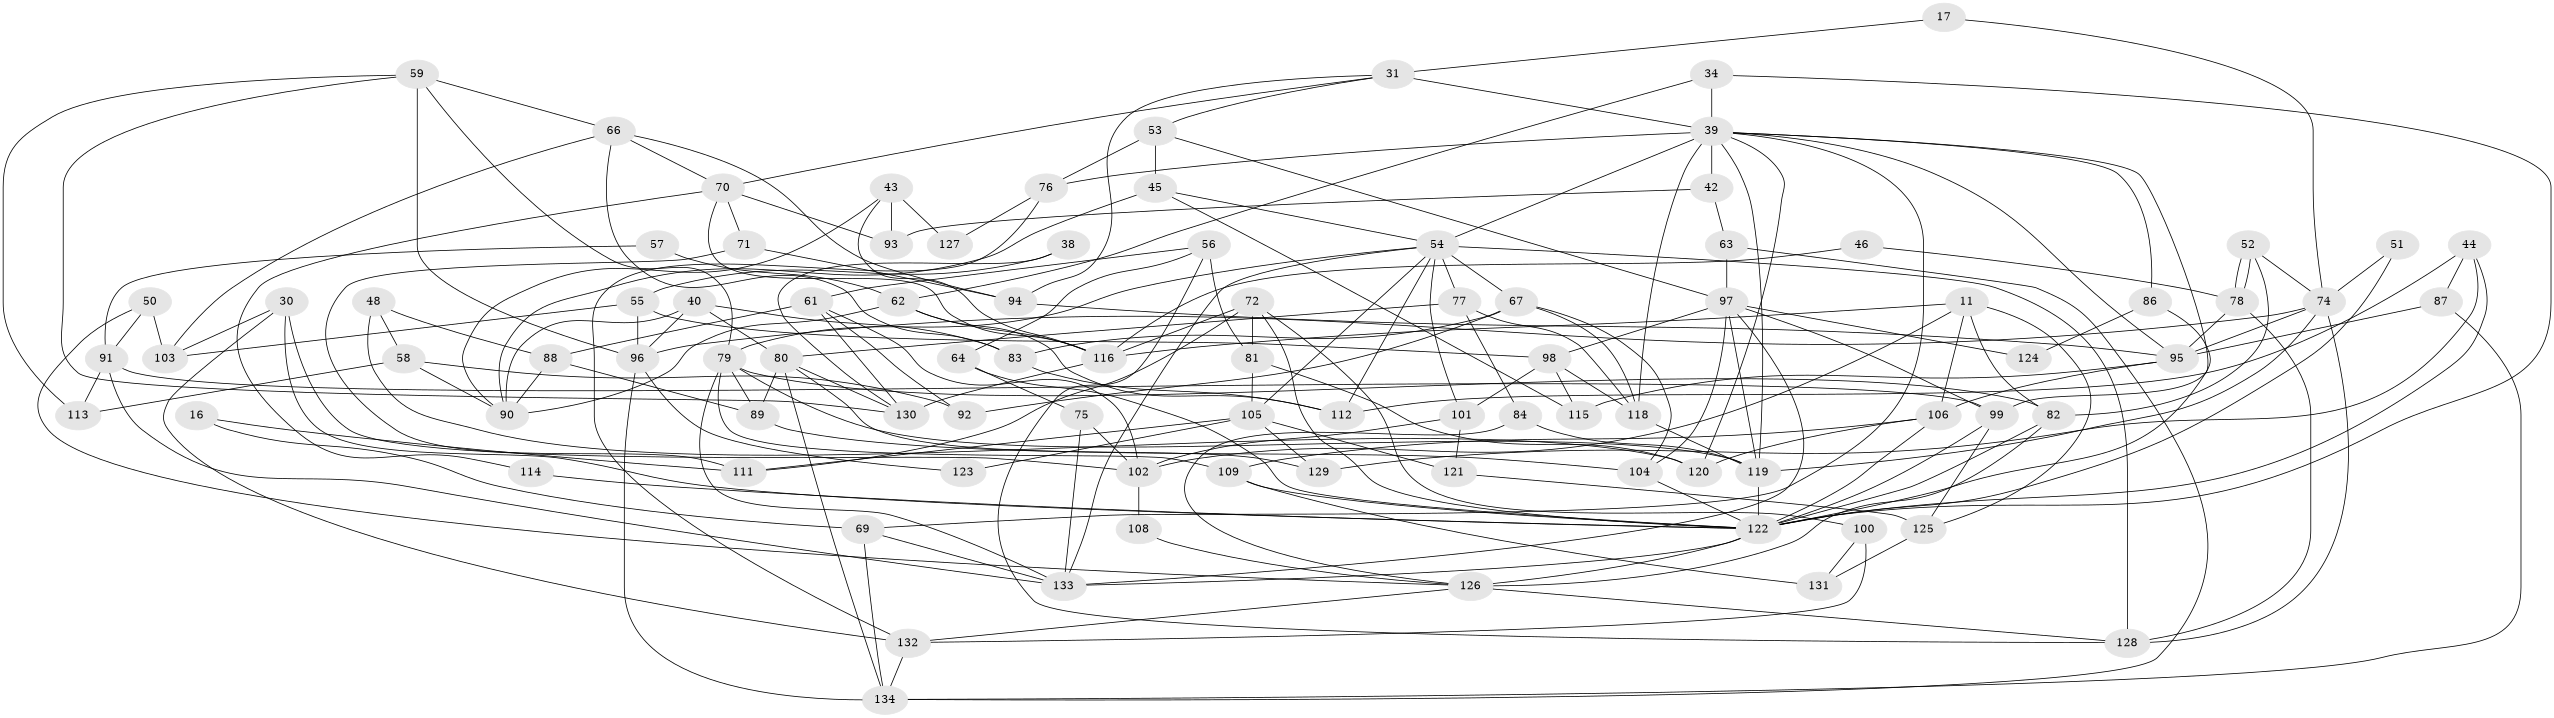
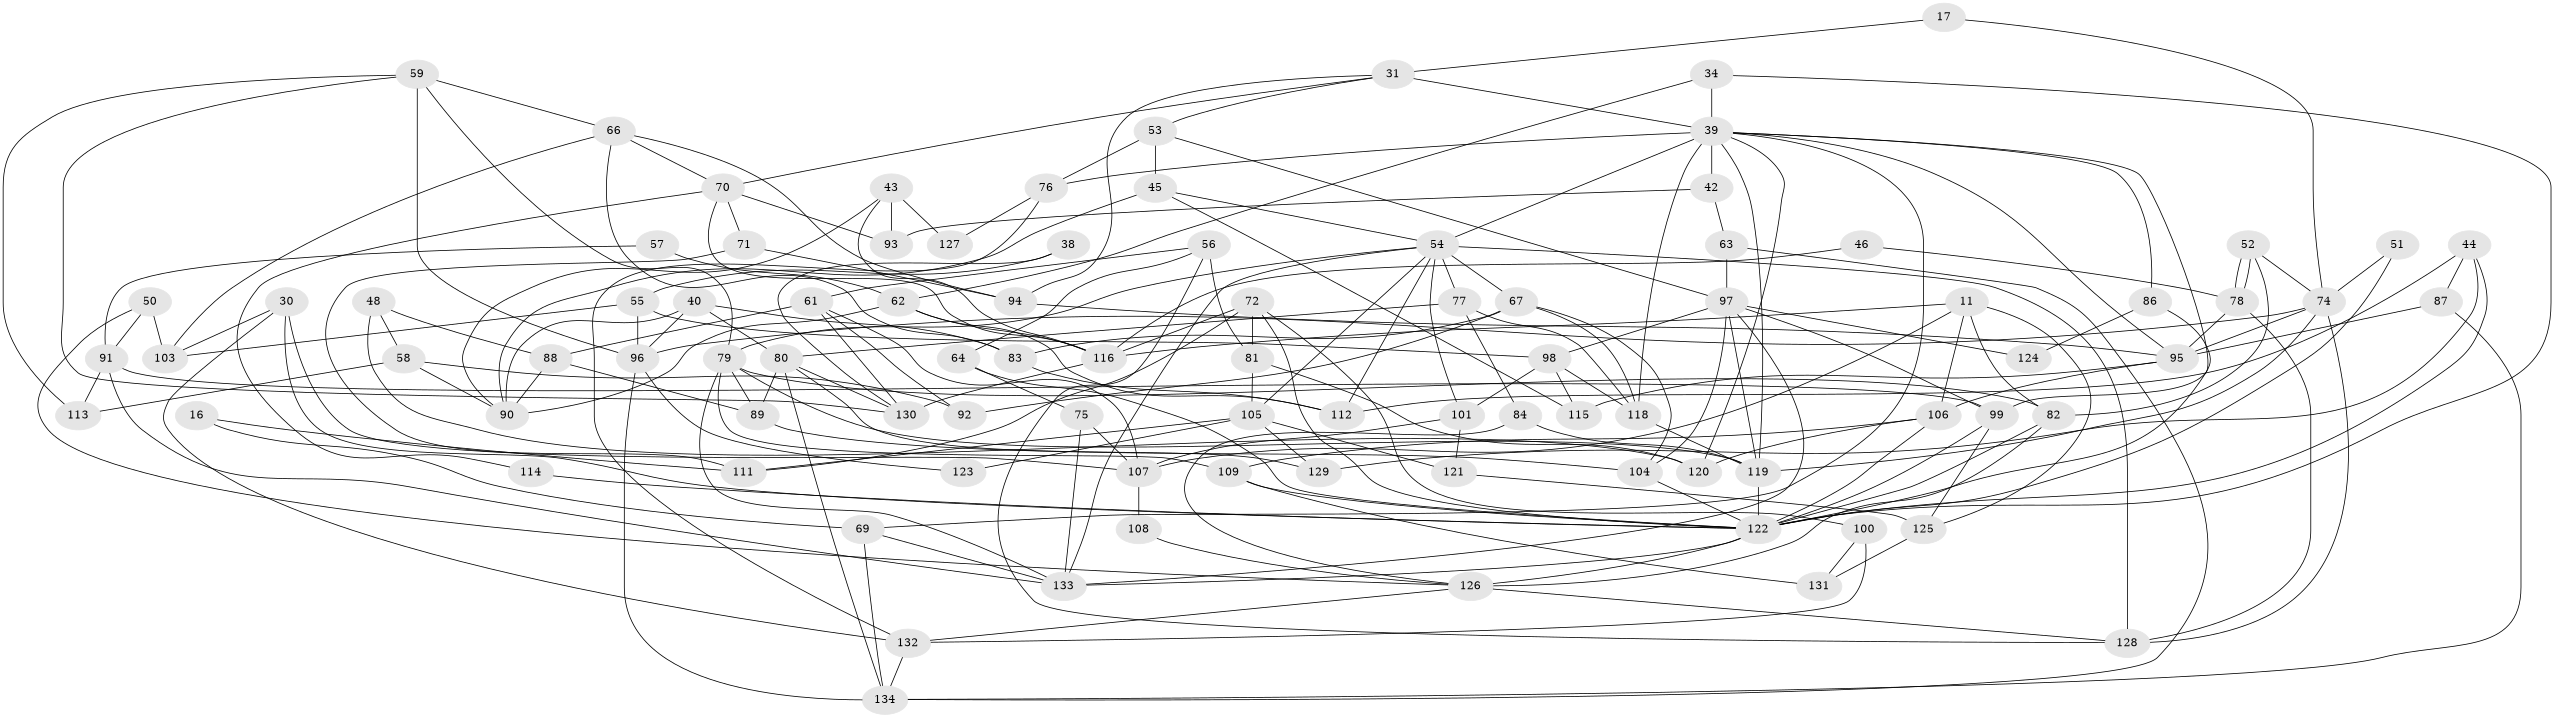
(1139, 473) -> (1139, 473)
